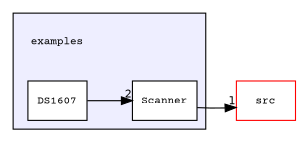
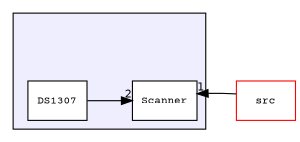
(57, 42) -> none
(57, 101) -> (57, 101)
(213, 108) -> (222, 93)
